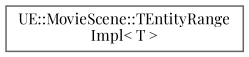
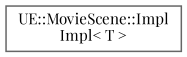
(125, 29) -> (94, 29)
